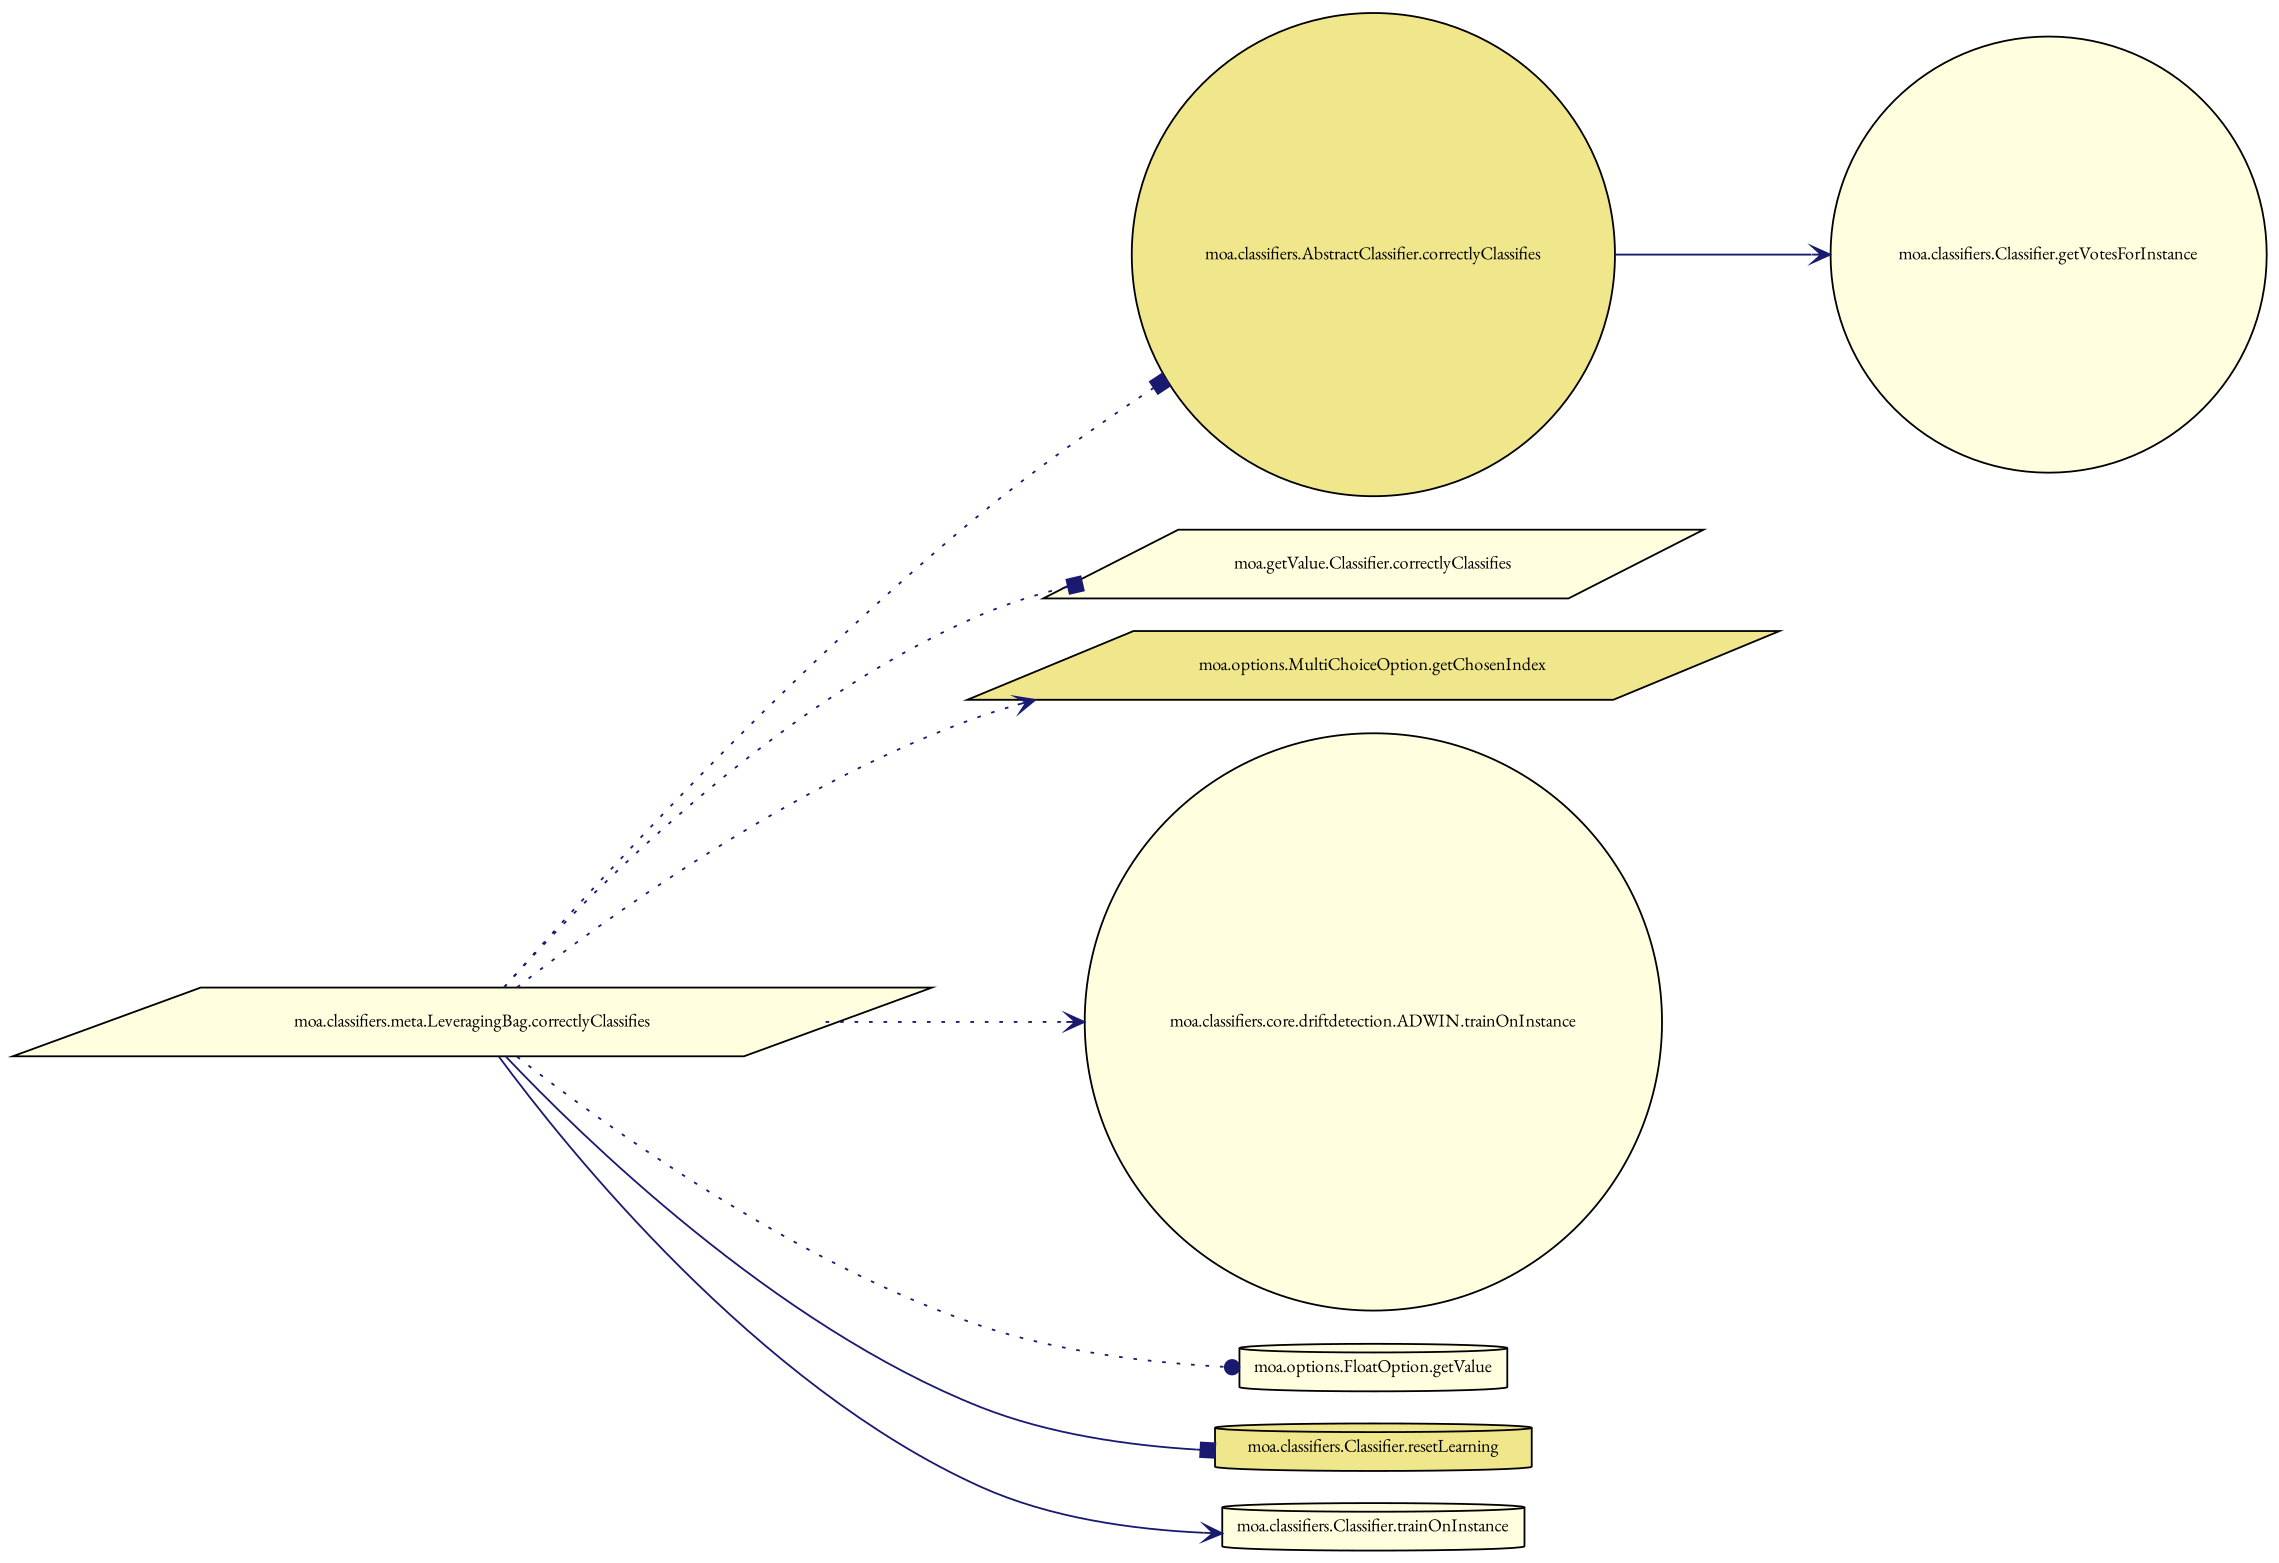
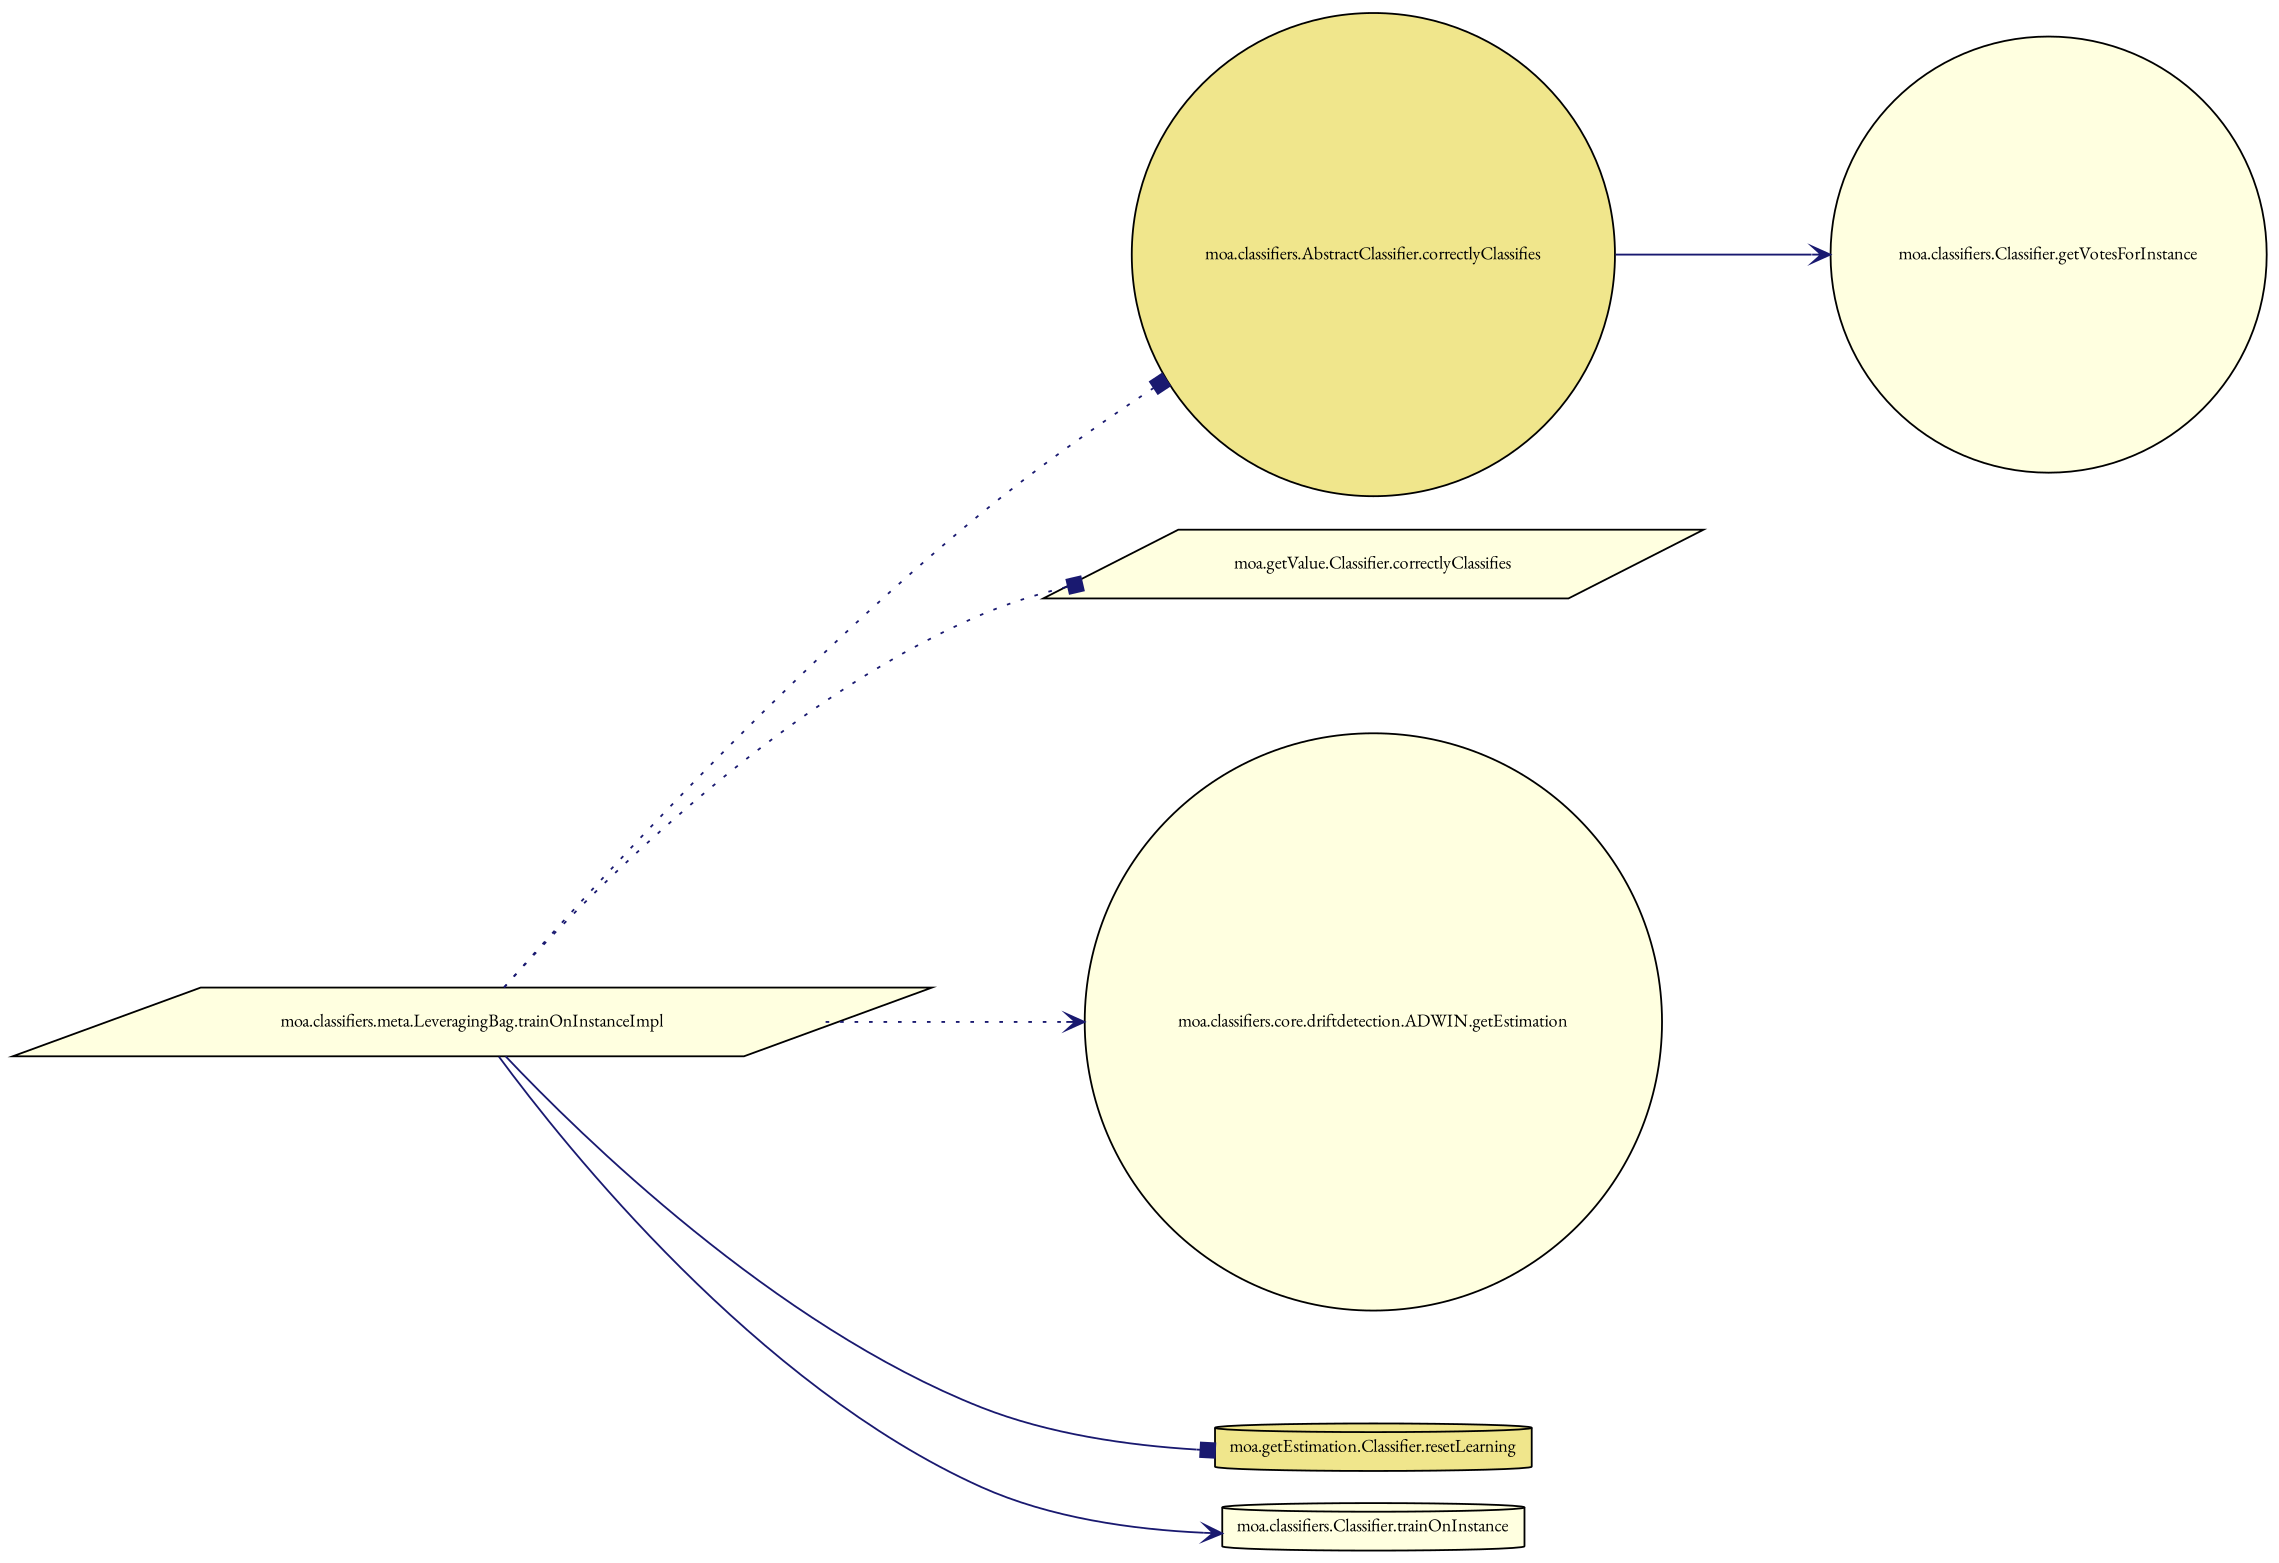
(1373, 665) -> none
(472, 1022) -> (472, 1022)
(1373, 1022) -> (1373, 1022)
(1373, 1368) -> none
(1373, 1447) -> (1373, 1447)
